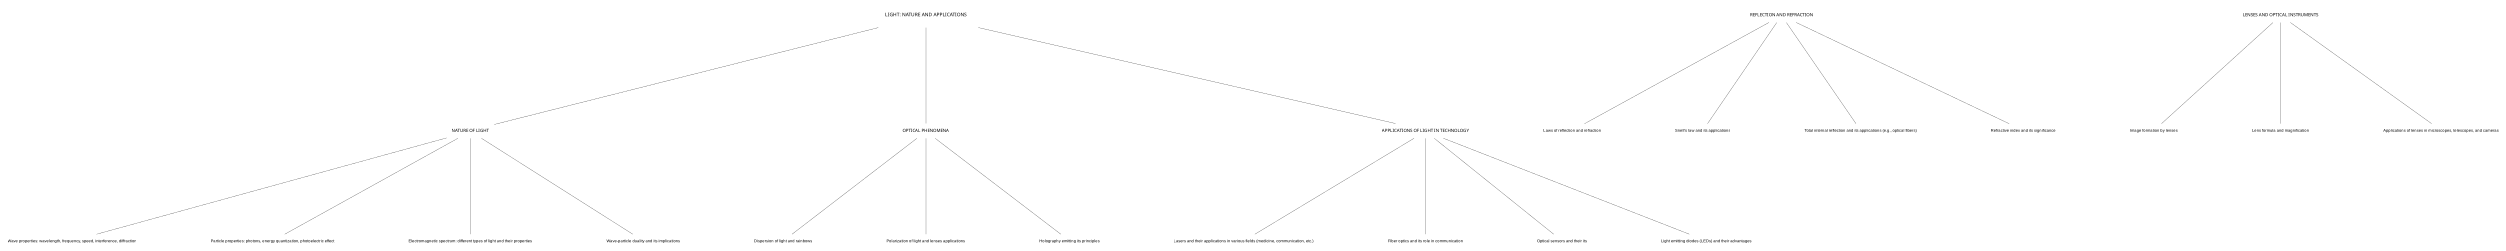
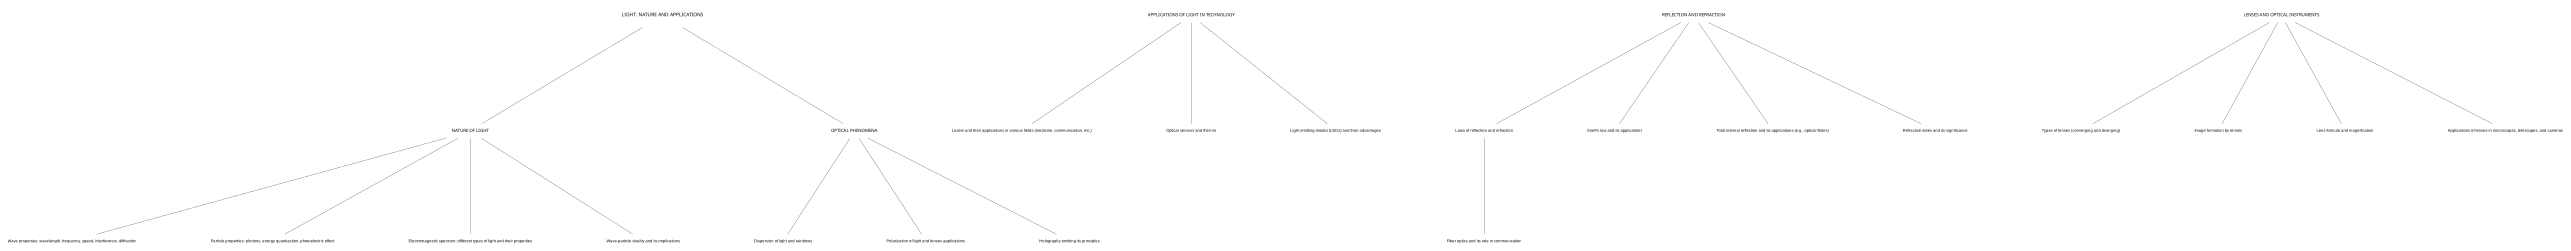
(1187, 76) -> none
none -> (2081, 131)
(1426, 186) -> (1484, 186)
